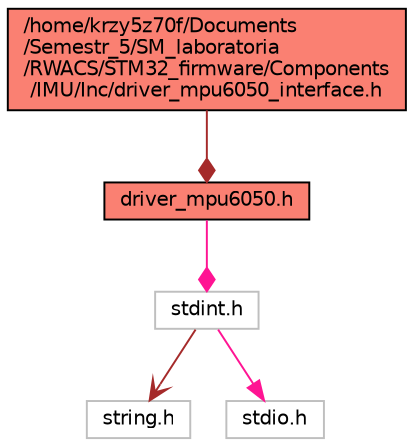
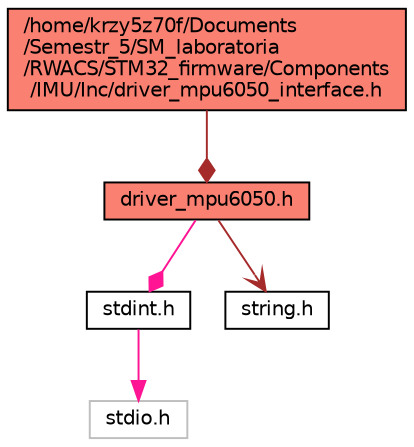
(207, 310) -> (139, 310)
(178, 357) -> (237, 248)
(139, 420) -> (277, 310)
